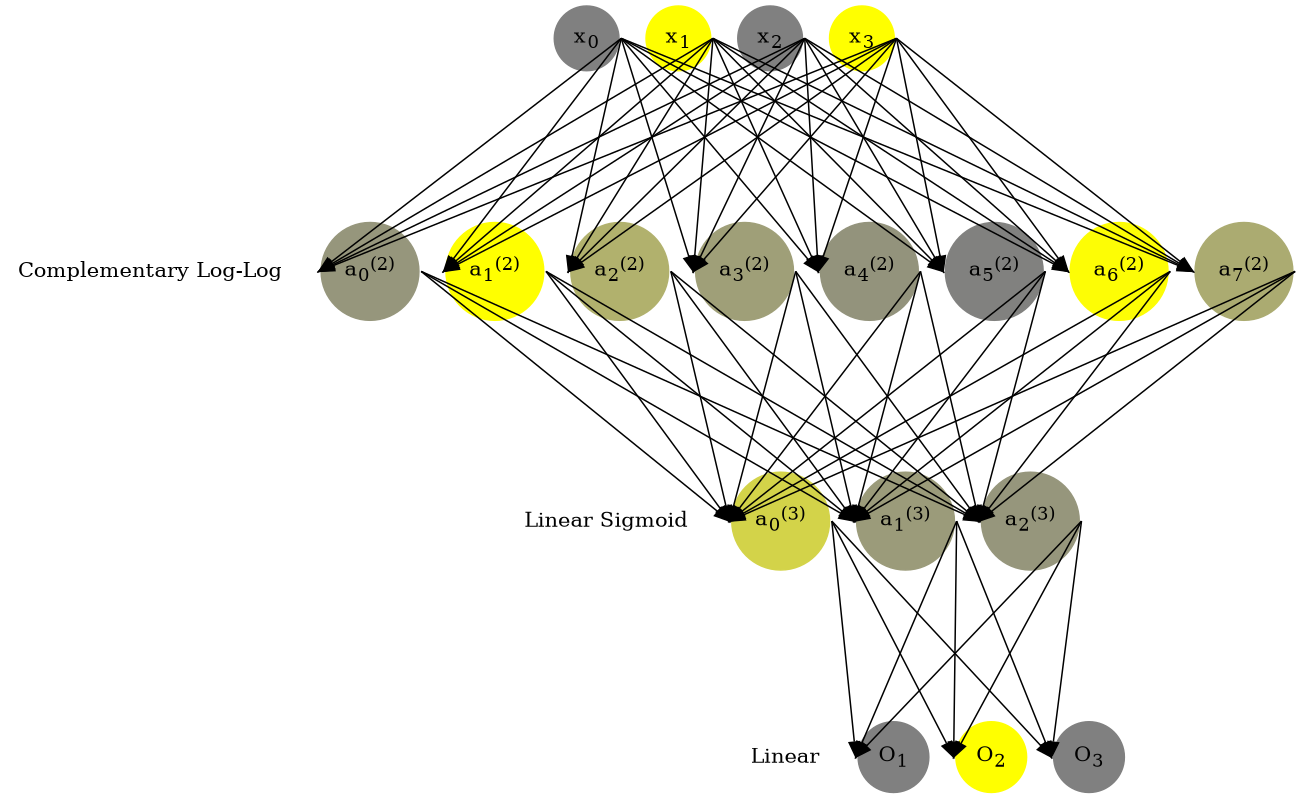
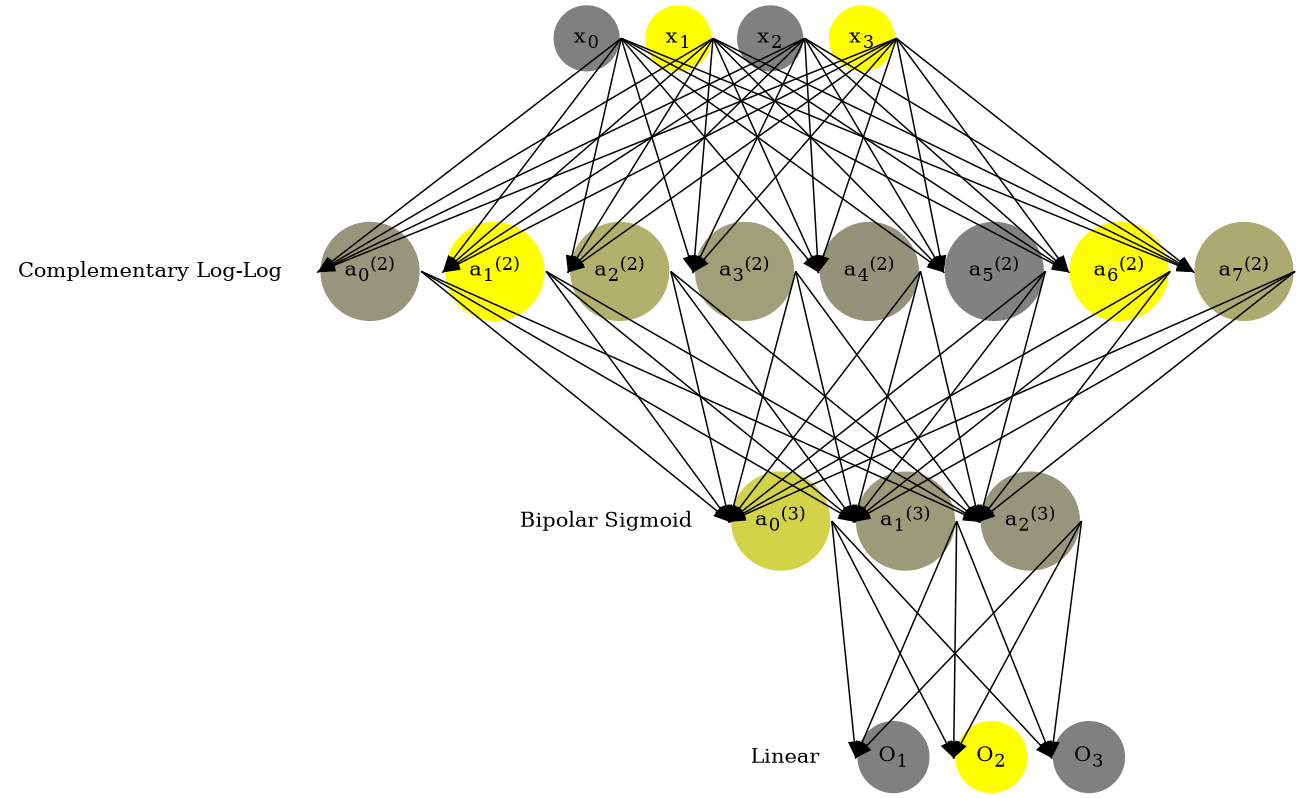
(606, 521) -> (606, 521)
